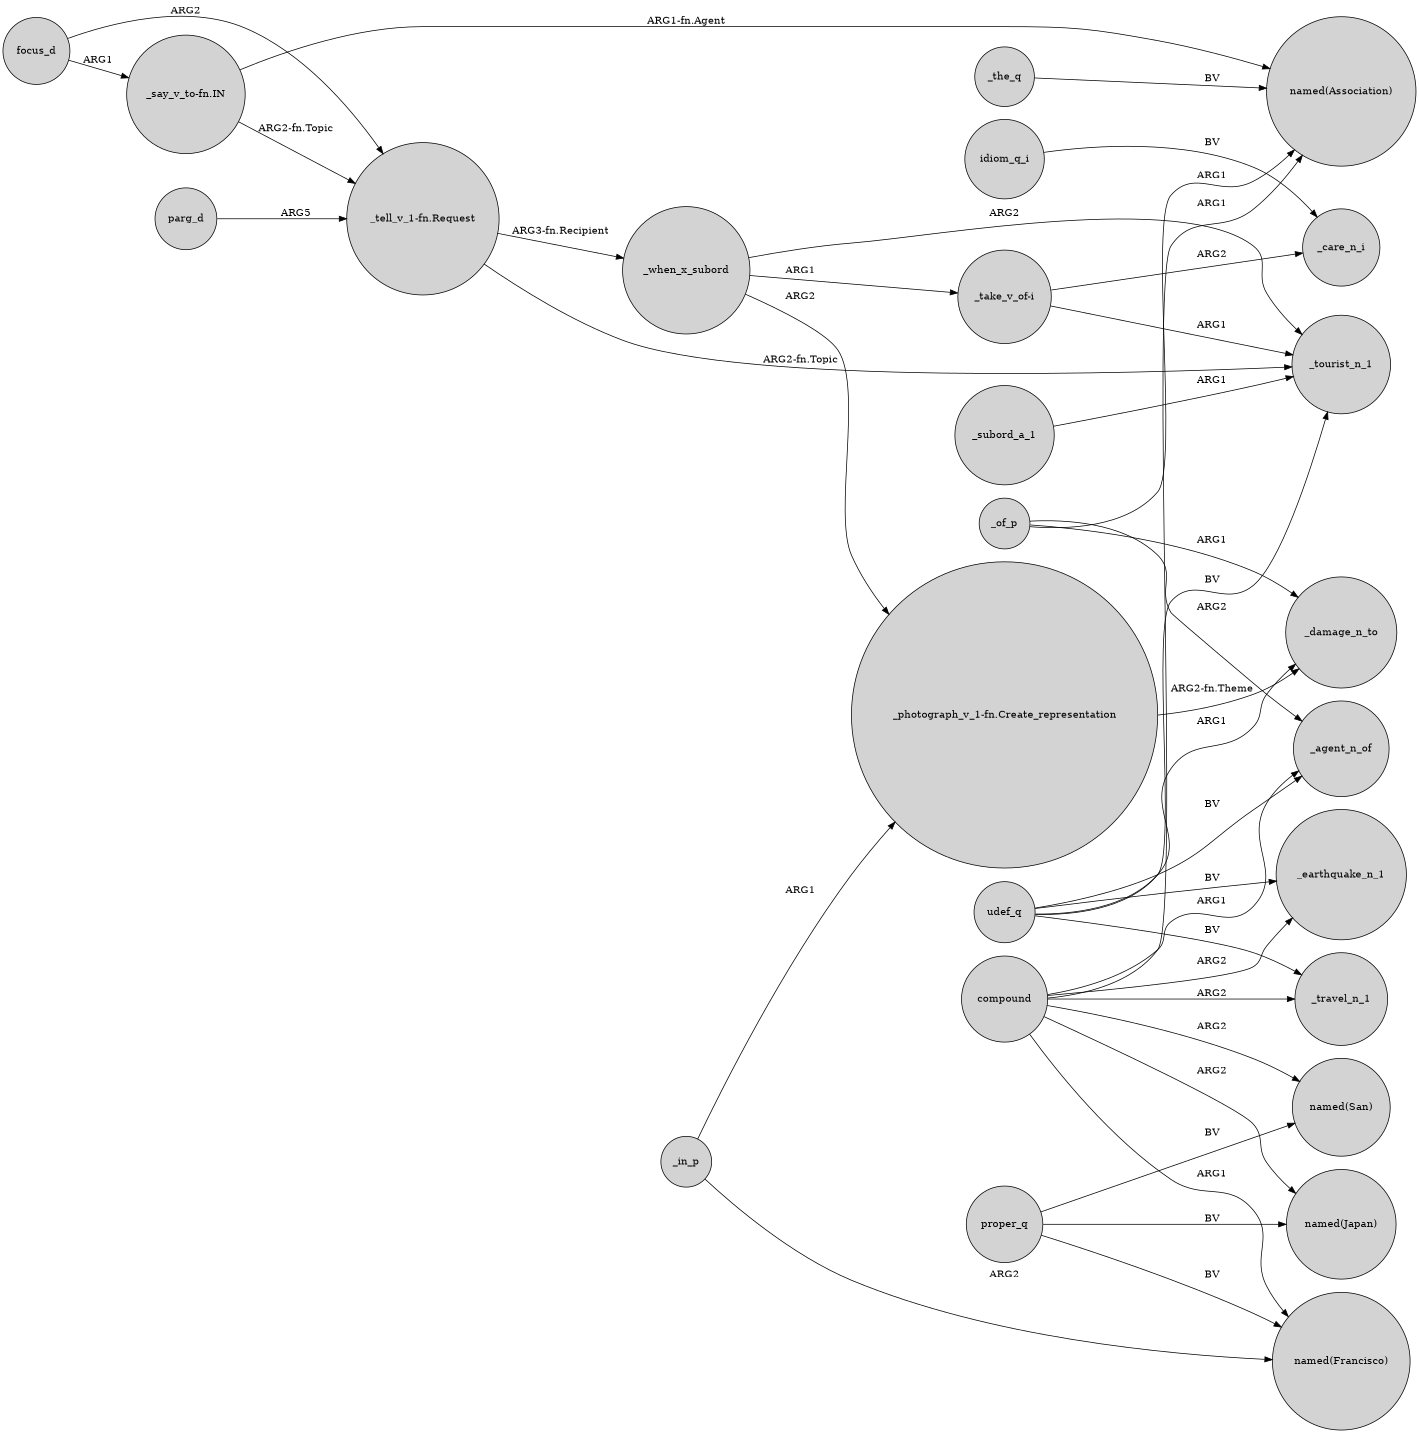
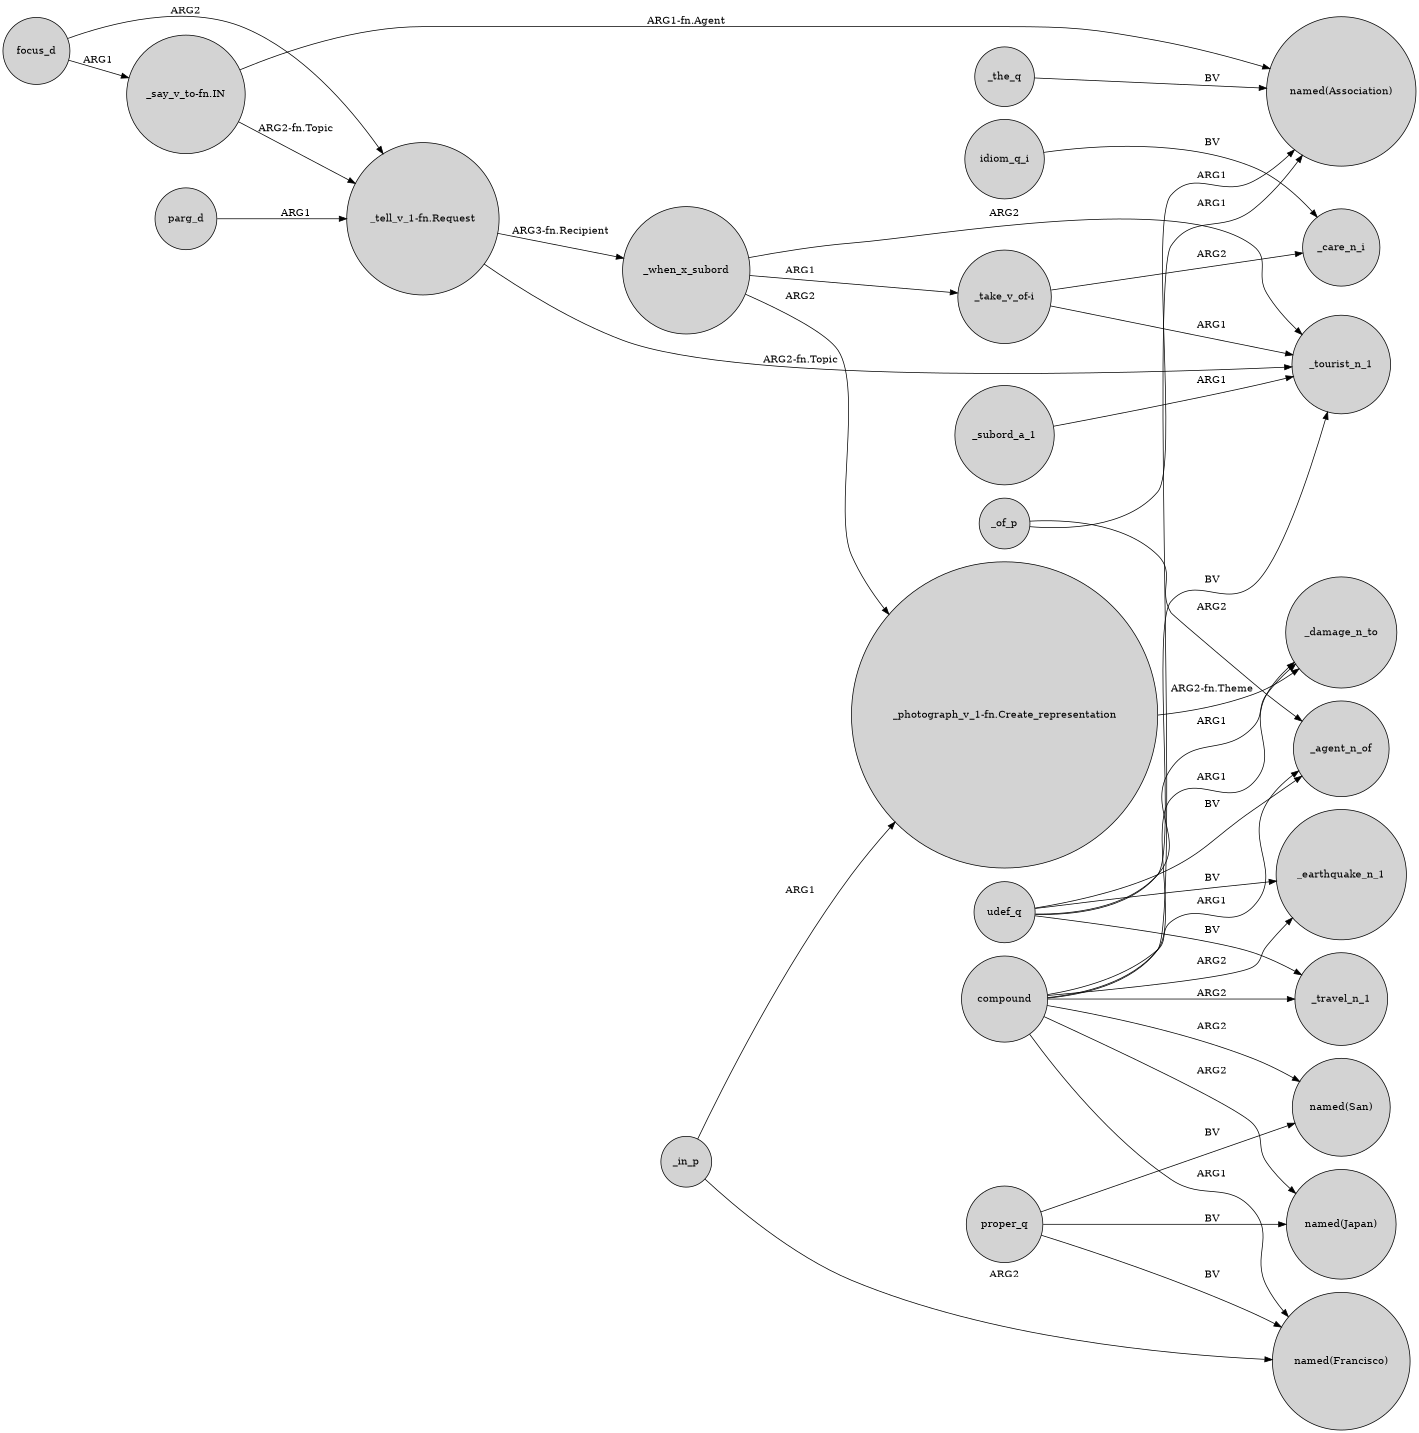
(296, 213) -> (296, 213)
(1159, 543) -> (1176, 795)
